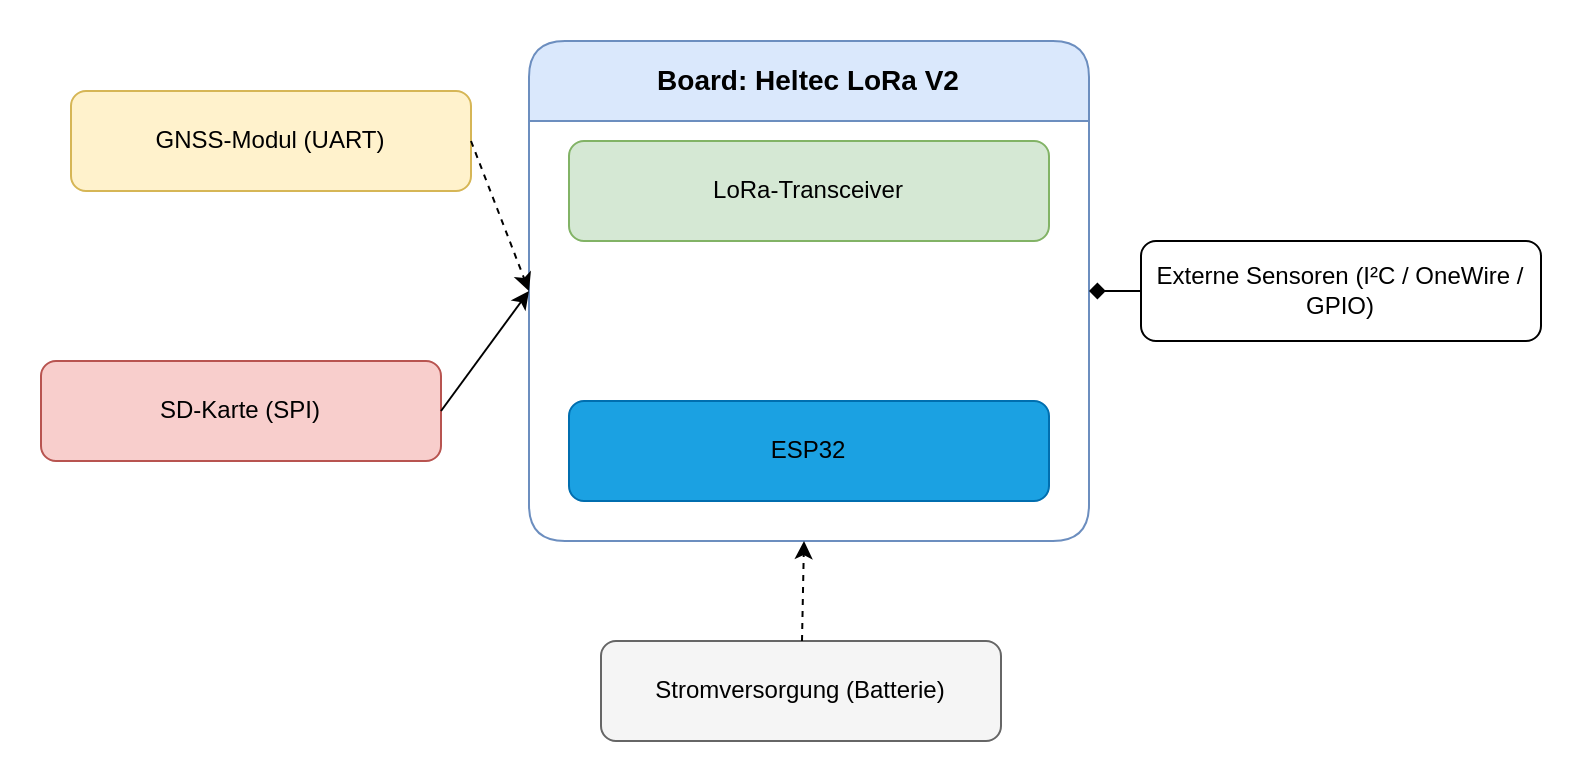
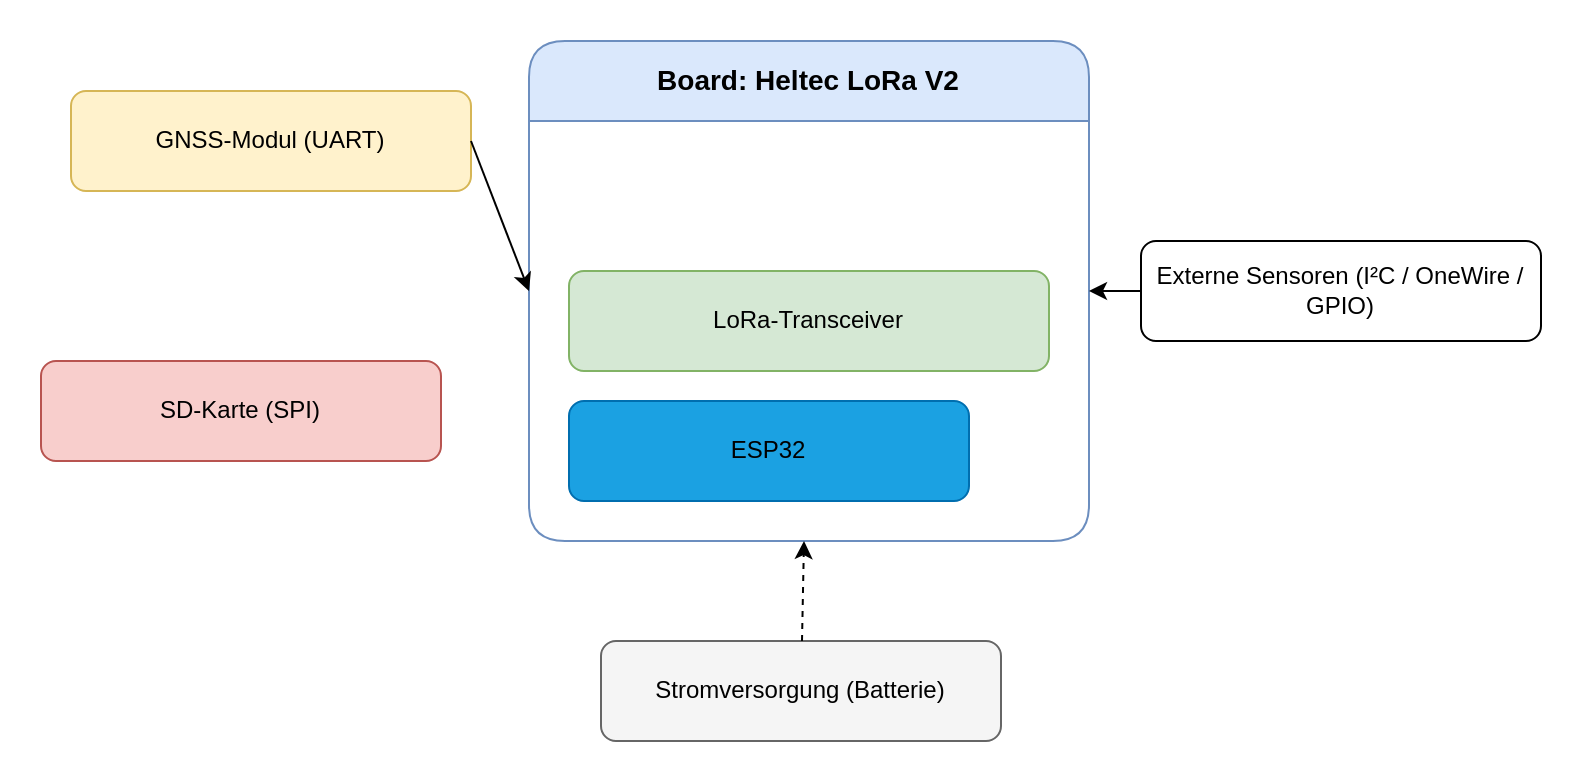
(809, 191) -> (809, 321)
(497, 209) -> (497, 209)
(1105, 291) -> (1104, 291)
(481, 356) -> none
(809, 451) -> (769, 451)
